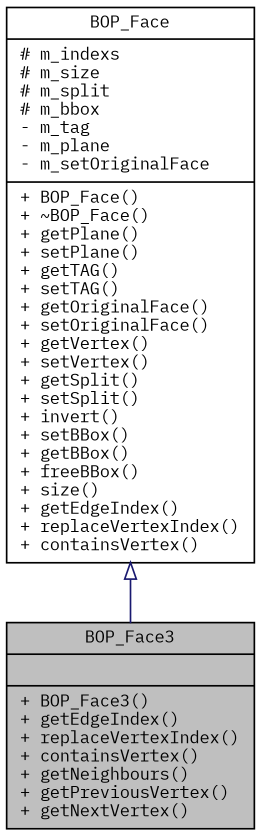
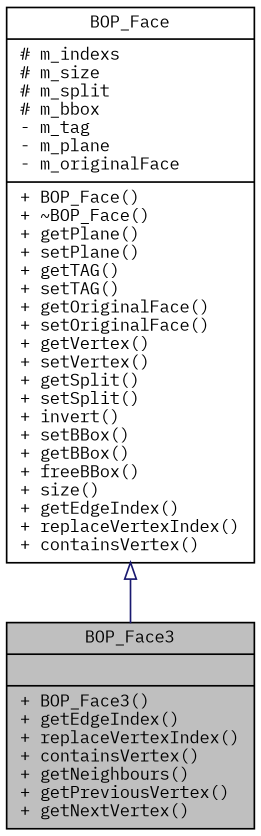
(116, 165) -> (101, 165)
